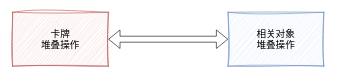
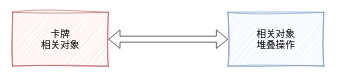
(60, 39) -> (60, 39)
